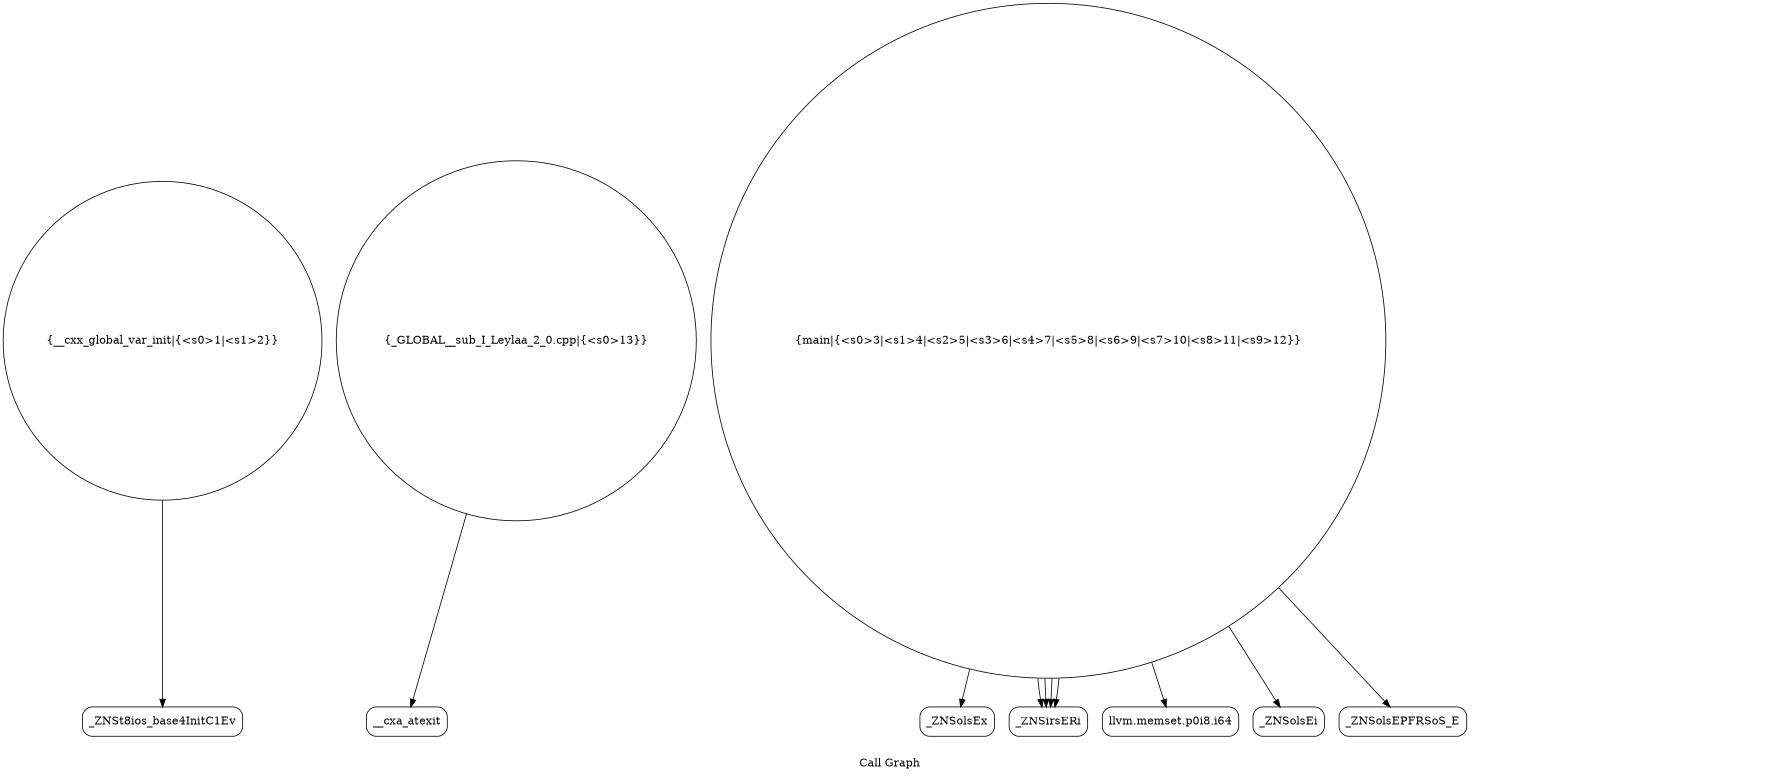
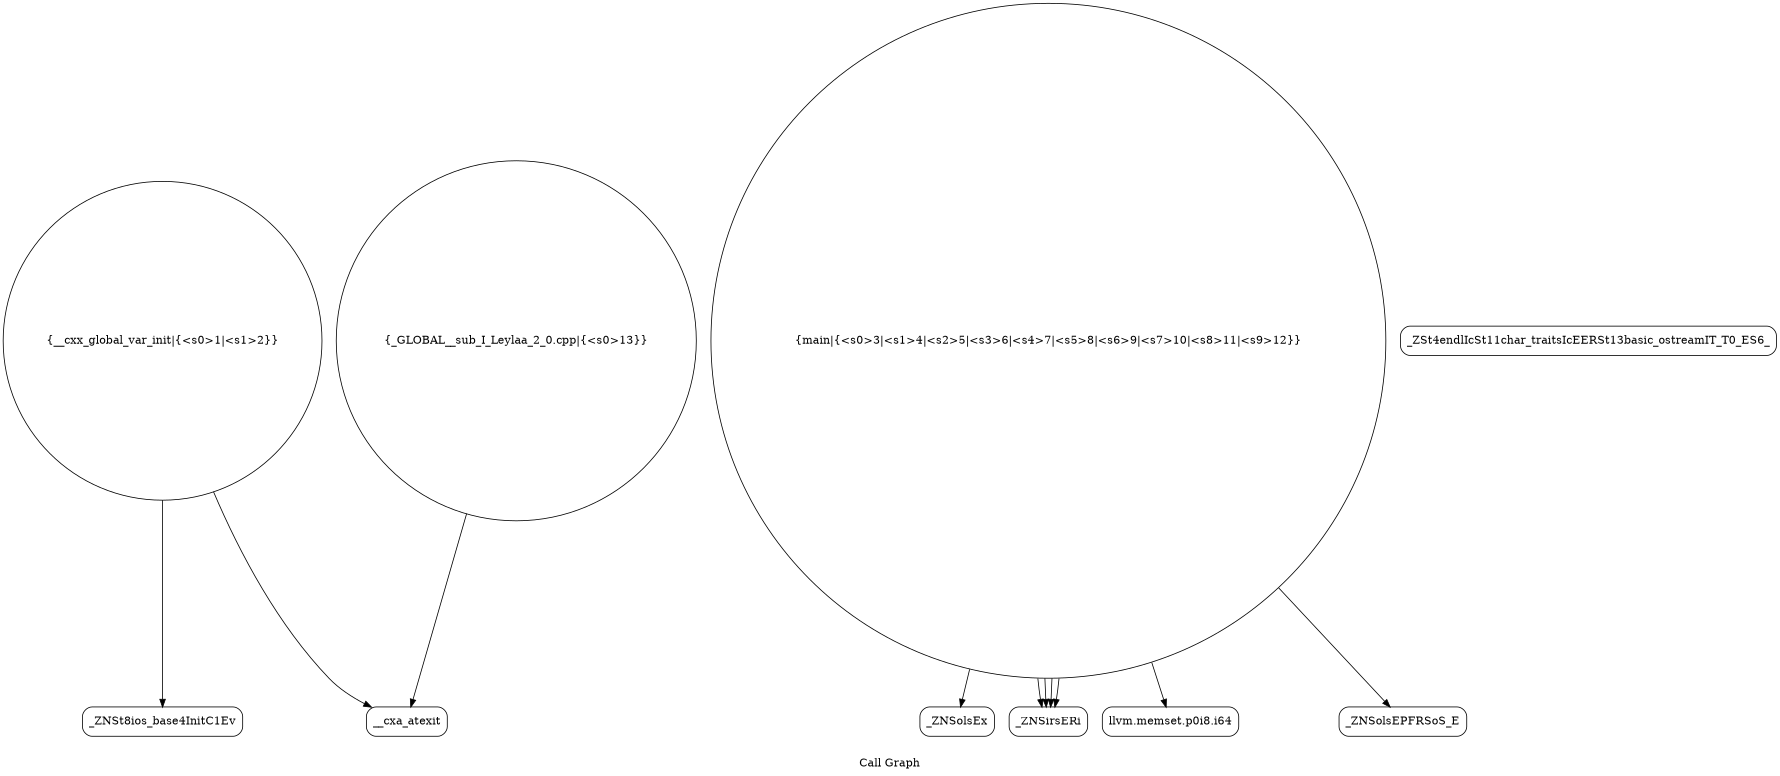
none -> (1588, 341)
none -> (275, 609)
(1289, 722) -> none
